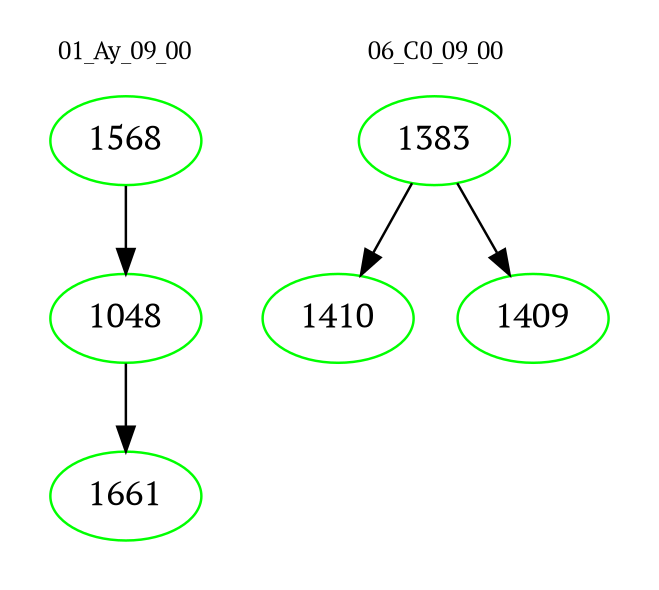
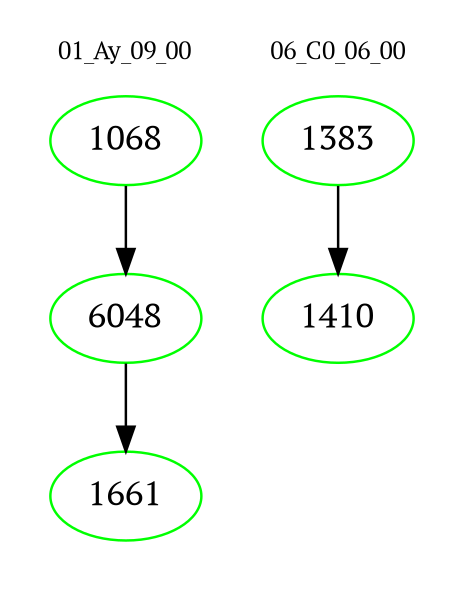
(436, 53) -> (338, 53)
(126, 141) -> (126, 141)
(126, 318) -> (126, 318)
(533, 318) -> none
